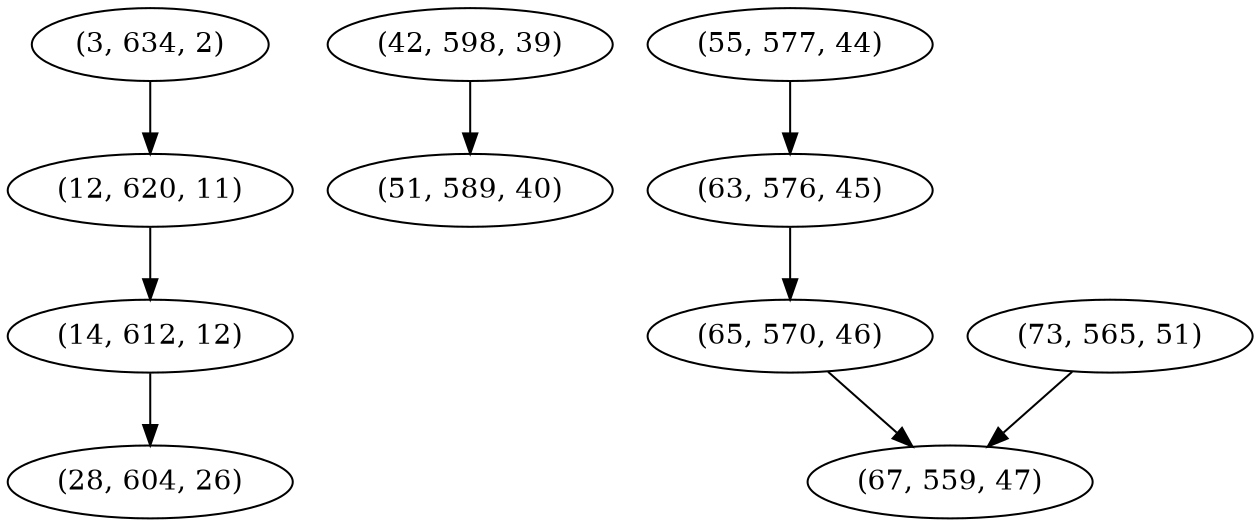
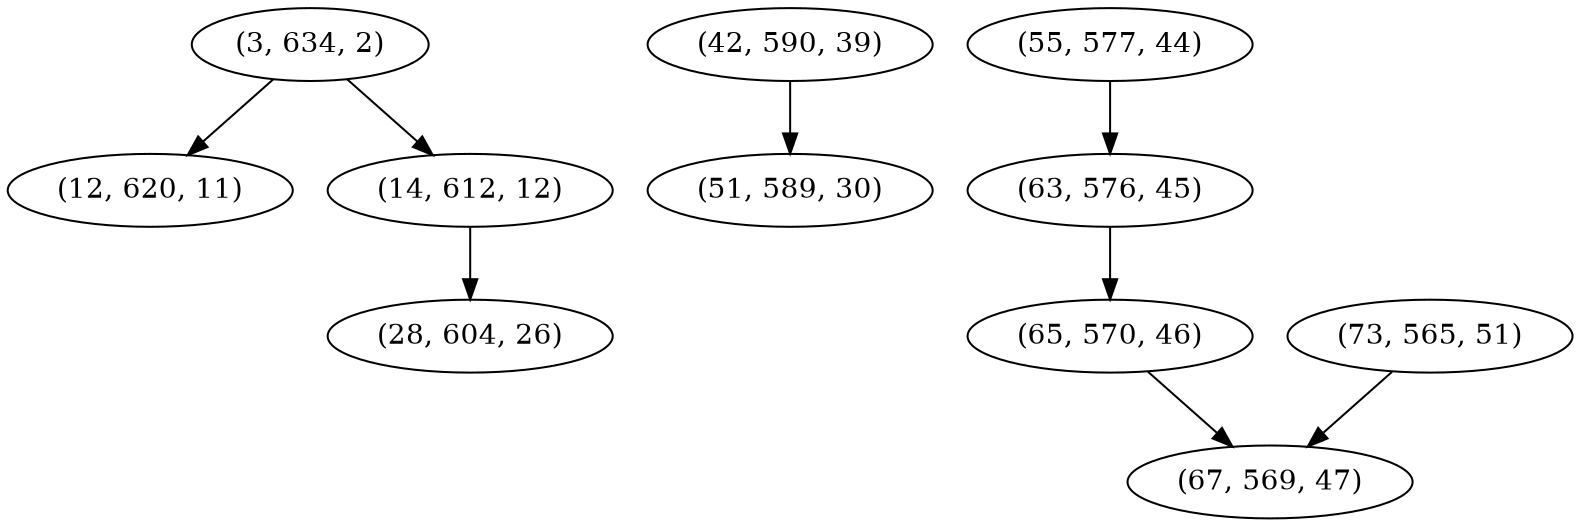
(470, 45) -> (790, 45)
(470, 190) -> (790, 190)
(150, 253) -> (382, 111)
(950, 482) -> (1270, 482)
